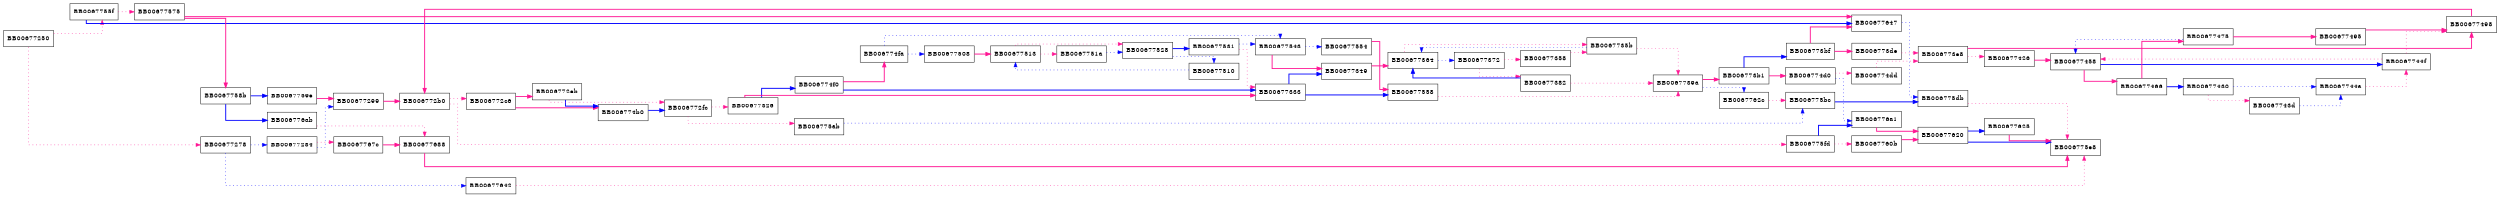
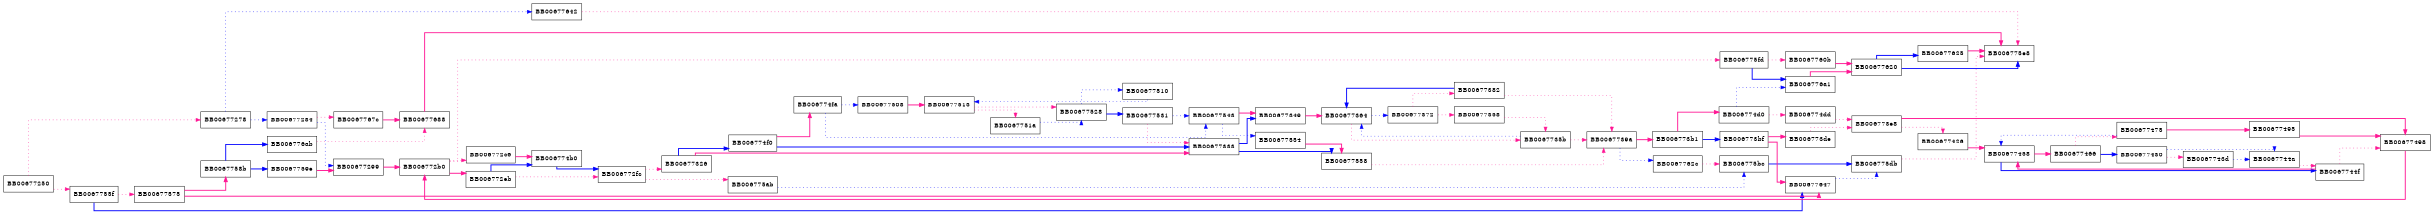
(2142, 43) -> (2090, 137)
(2244, 59) -> (2166, 169)
(522, 97) -> (456, 173)
